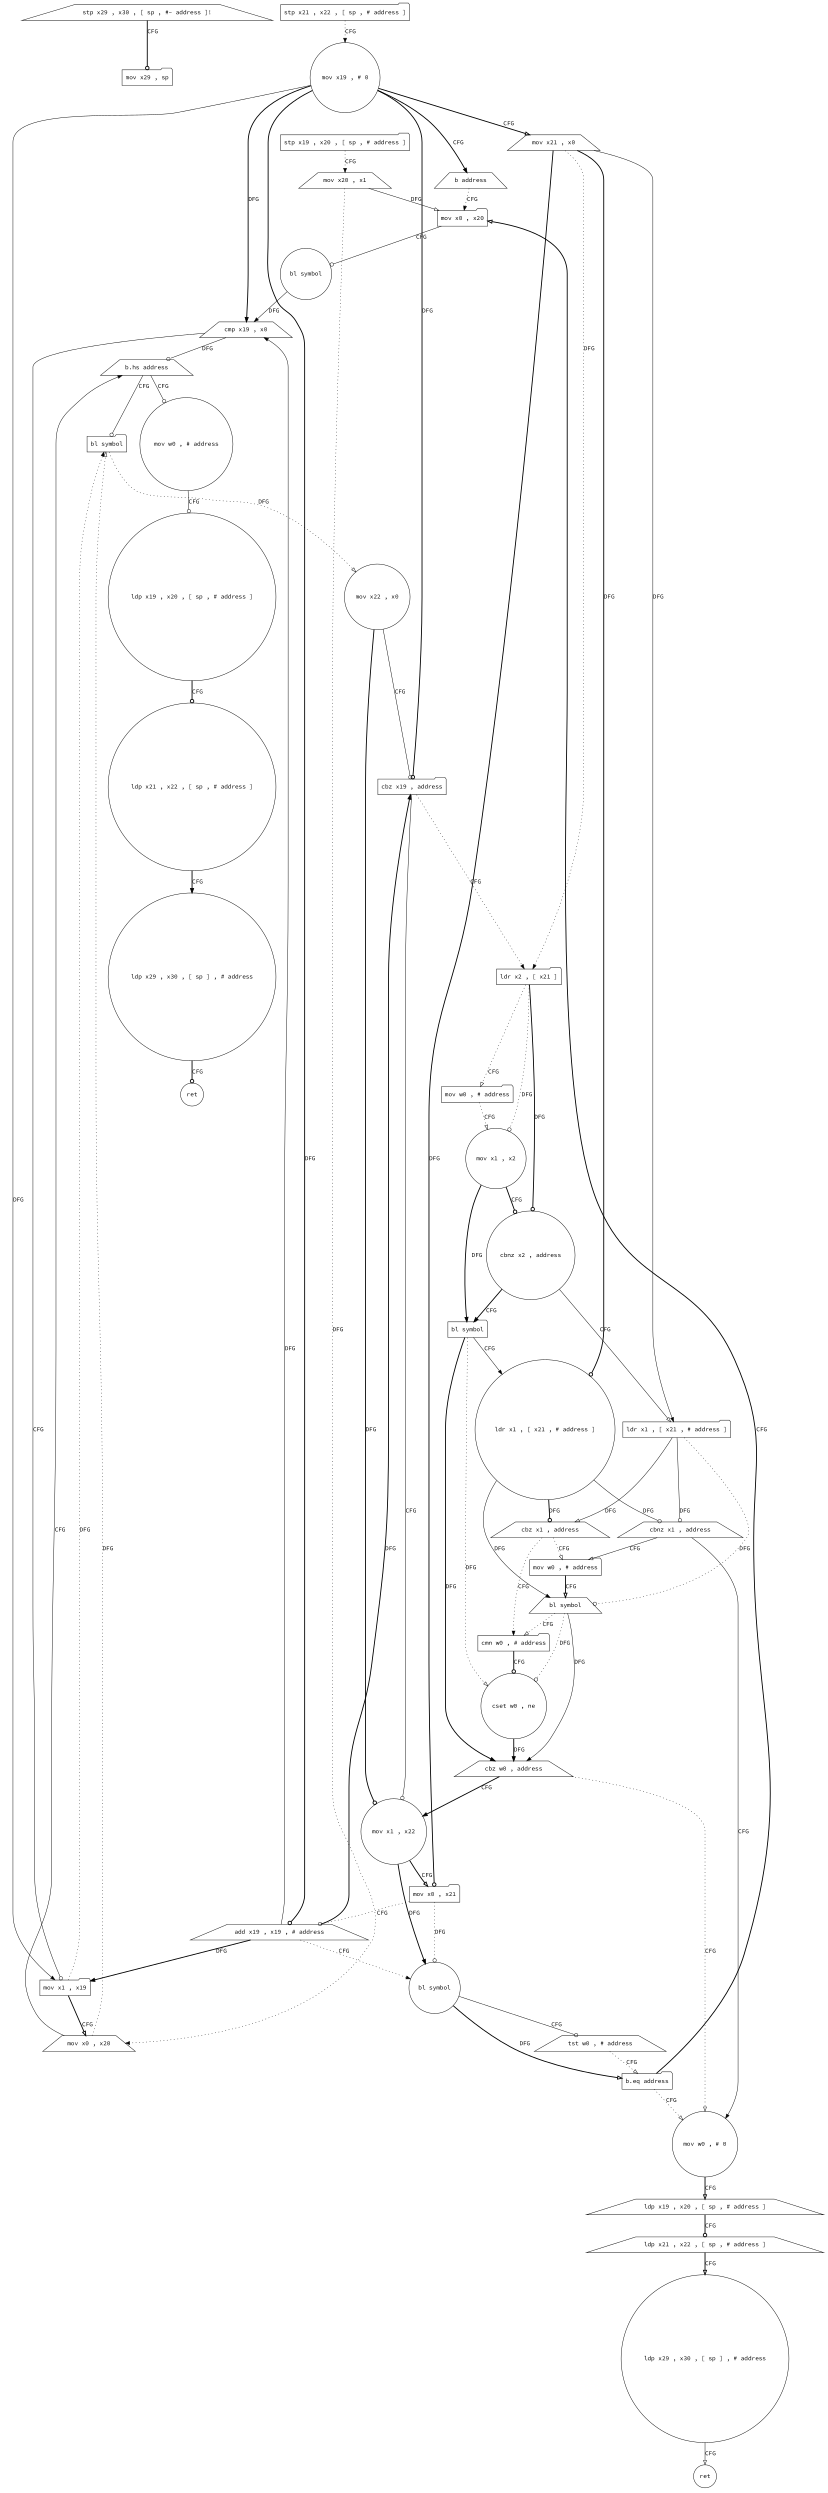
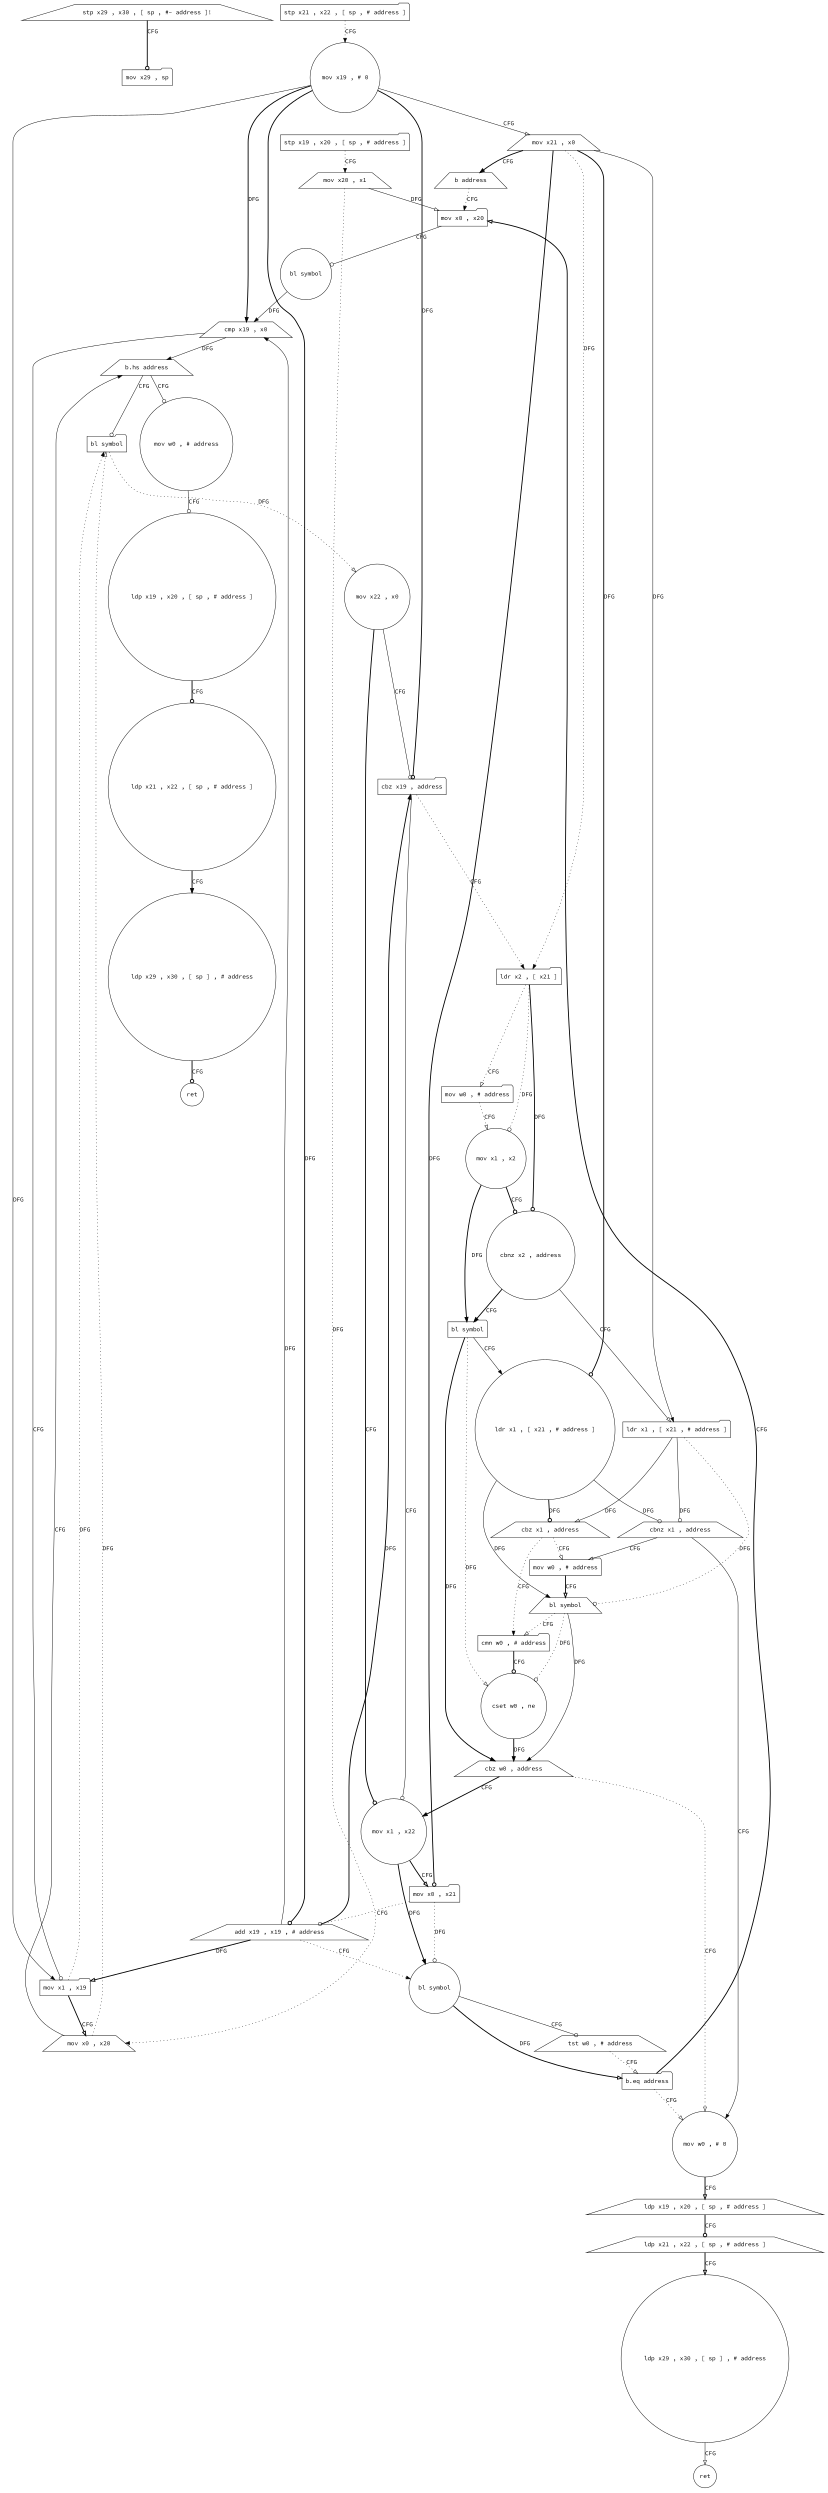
(452, 111) -> (452, 111)
(429, 121) -> (502, 158)
(198, 348) -> (198, 348)
(371, 1430) -> (371, 1430)
(173, 1960) -> (173, 1960)
